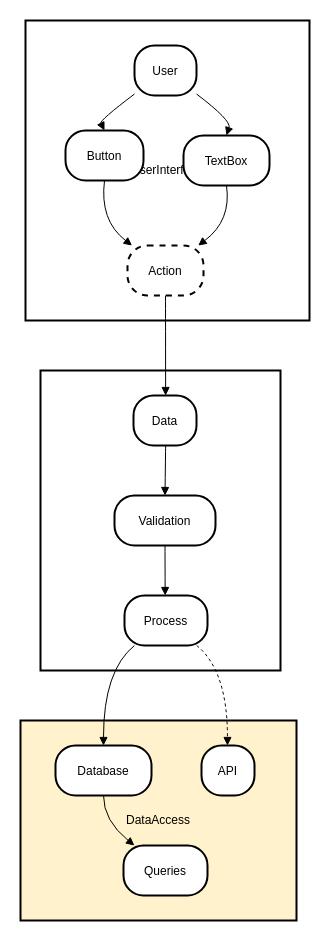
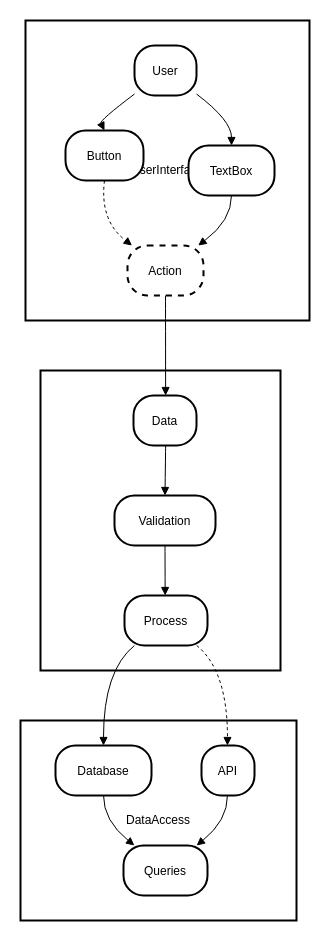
(227, 161) -> (232, 171)
(107, 214) -> (107, 214)
(159, 821) -> (159, 821)
none -> (220, 821)
